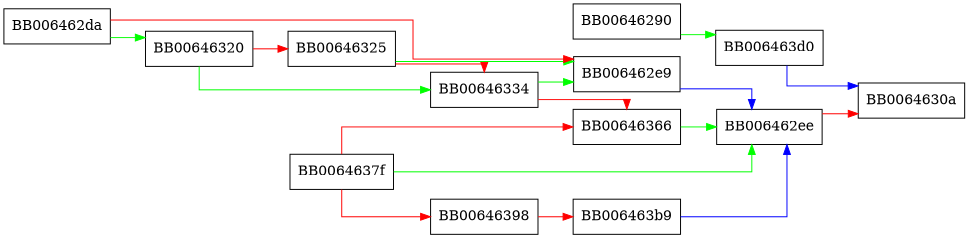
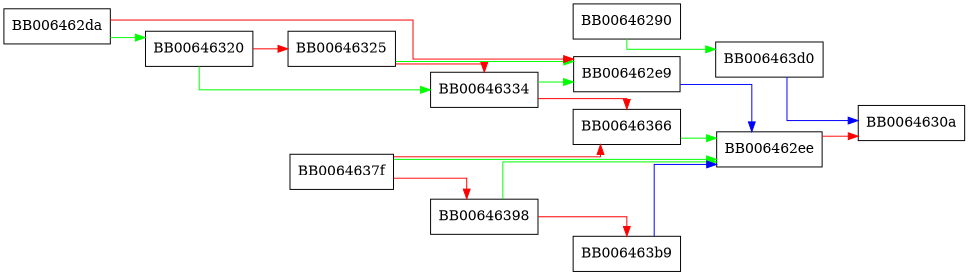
none -> (586, 162)
